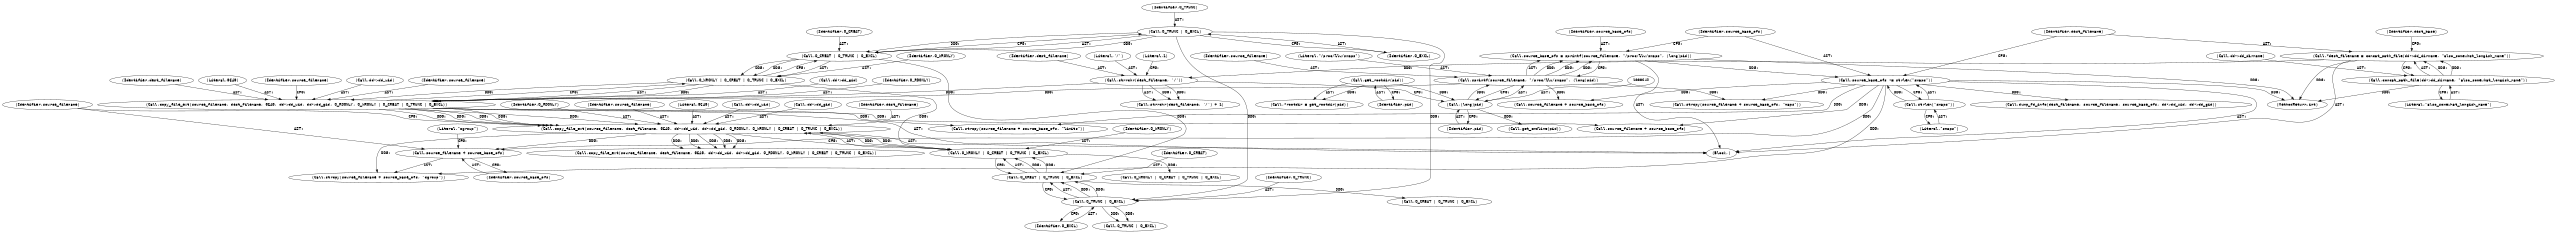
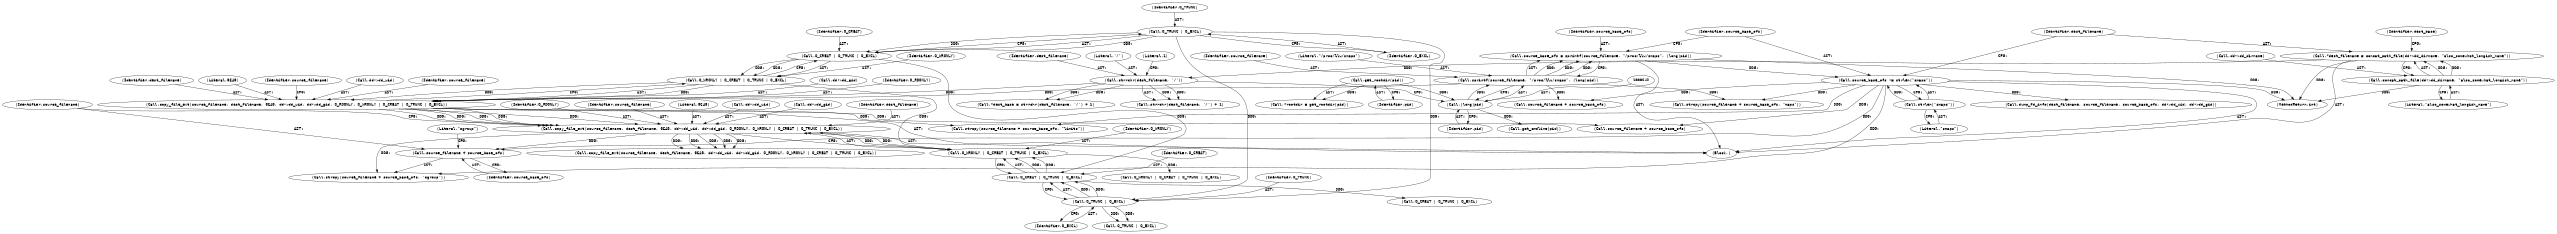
none -> (1036, 105)
